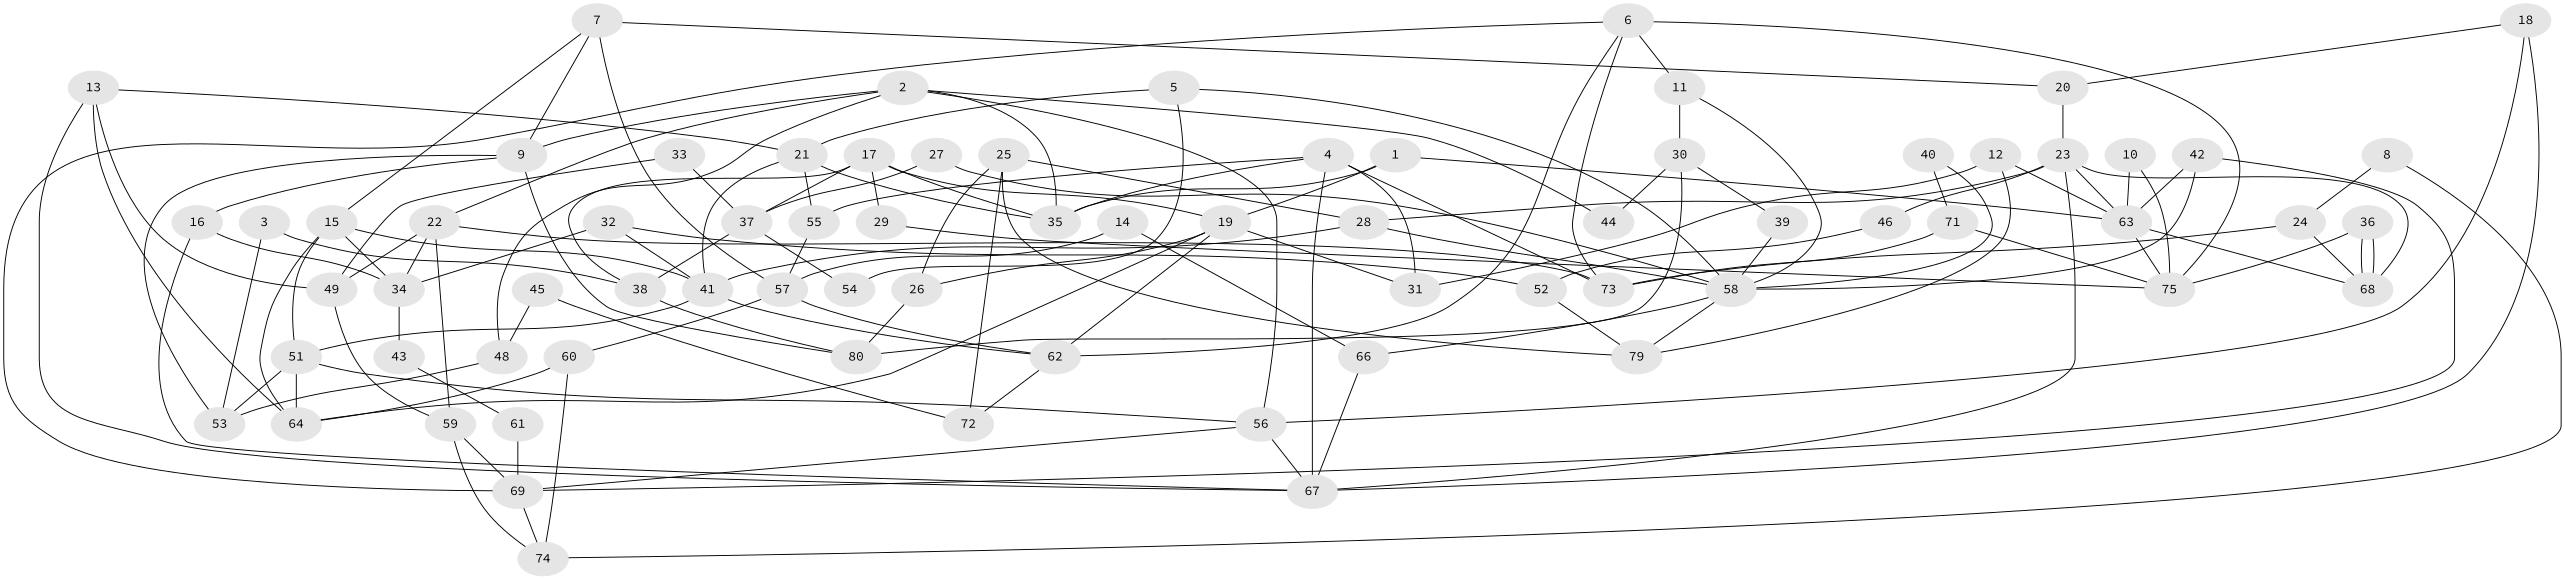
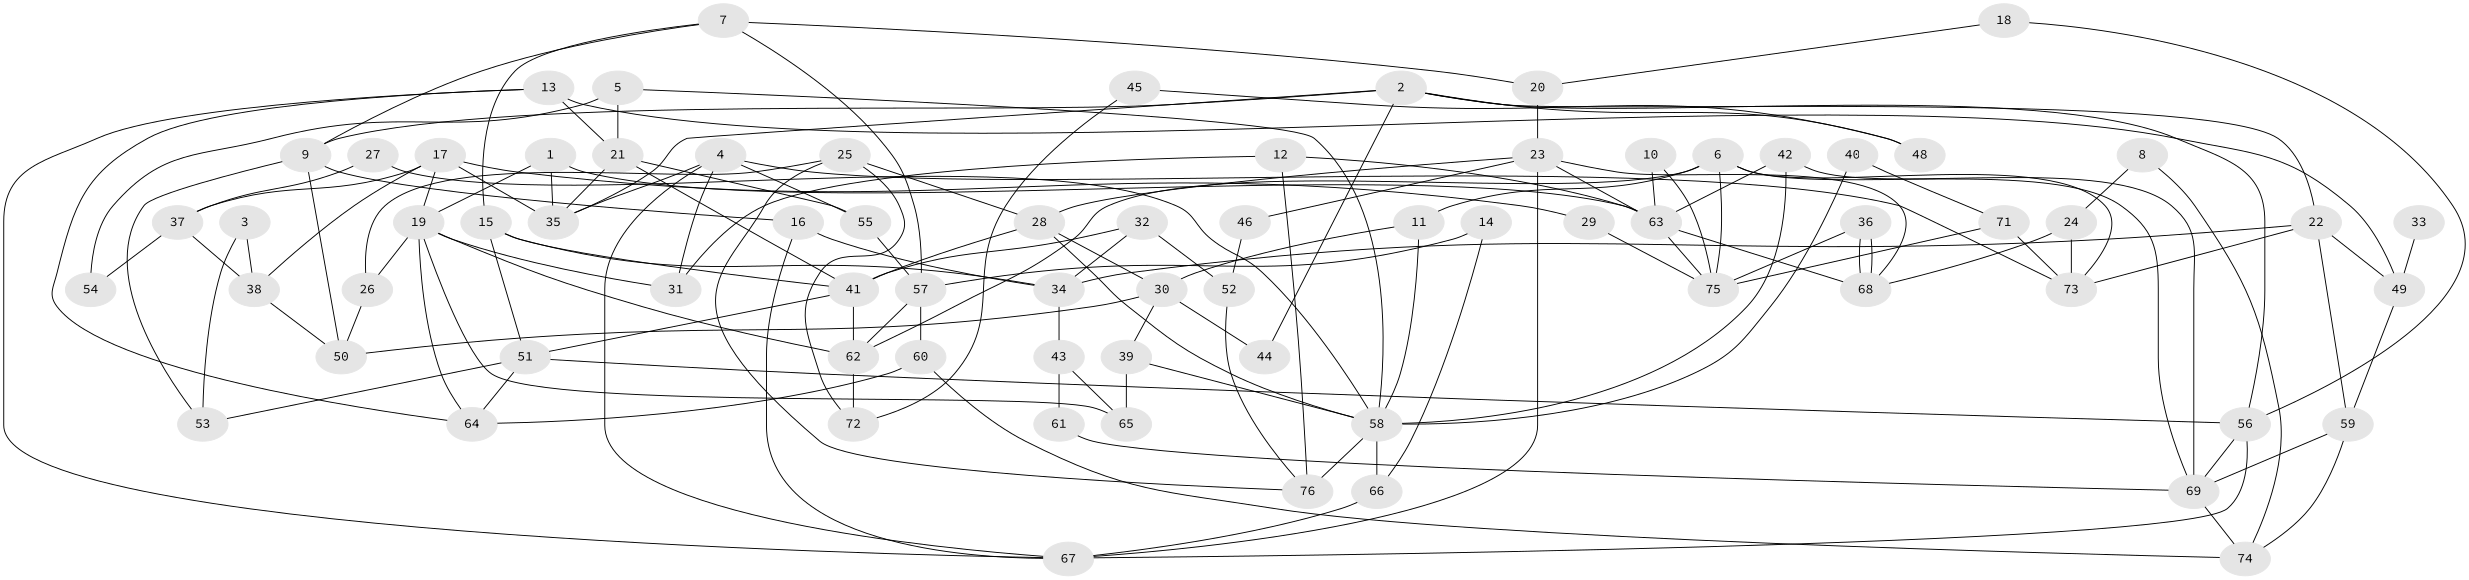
(713, 189) -> none
none -> (1094, 253)
(268, 319) -> none
(856, 357) -> (341, 357)
(1637, 357) -> (1308, 492)
(359, 387) -> none
none -> (1126, 424)
(2084, 448) -> none
